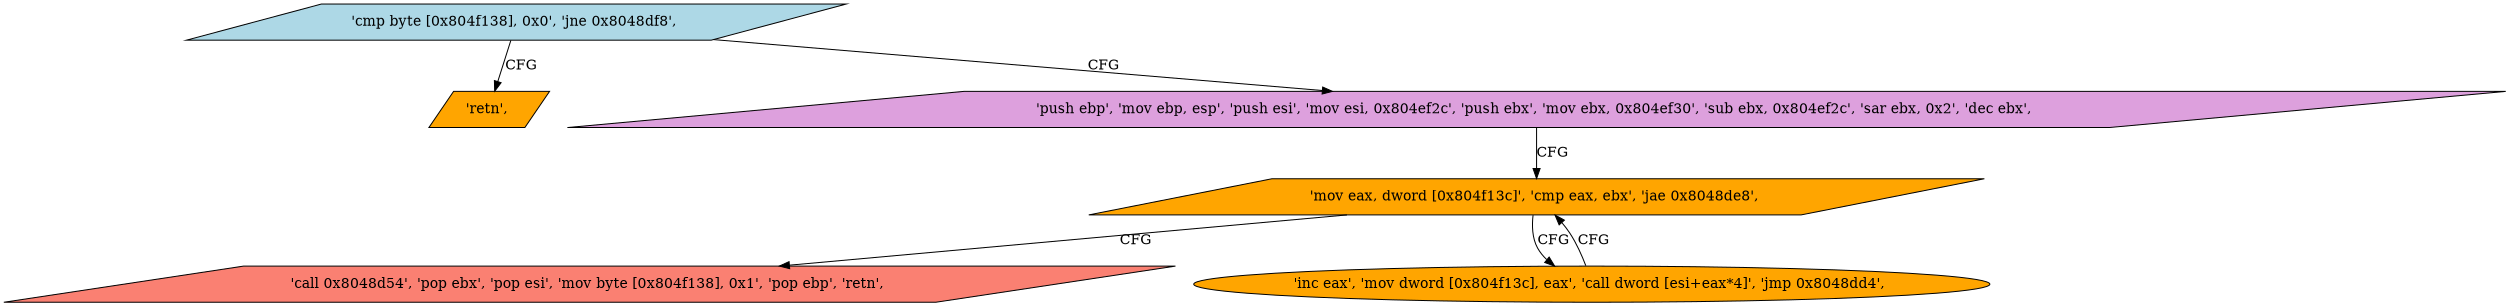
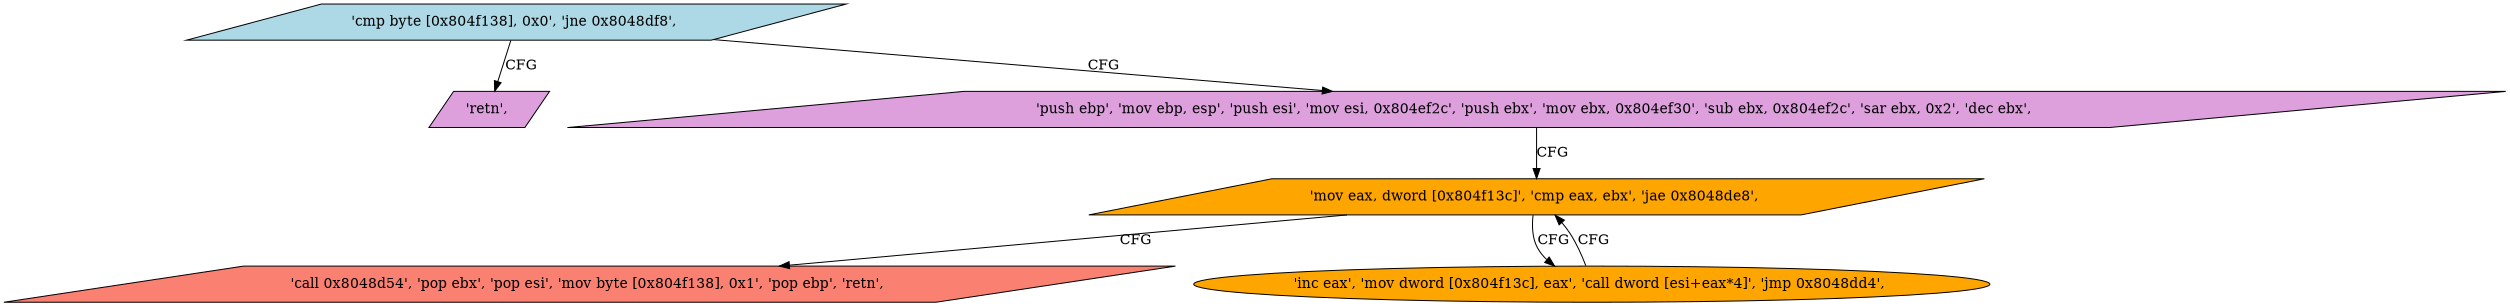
(489, 109) -> (489, 109)
